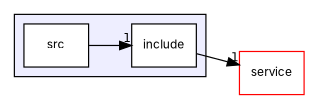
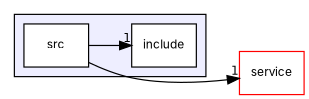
(214, 58) -> (157, 81)
